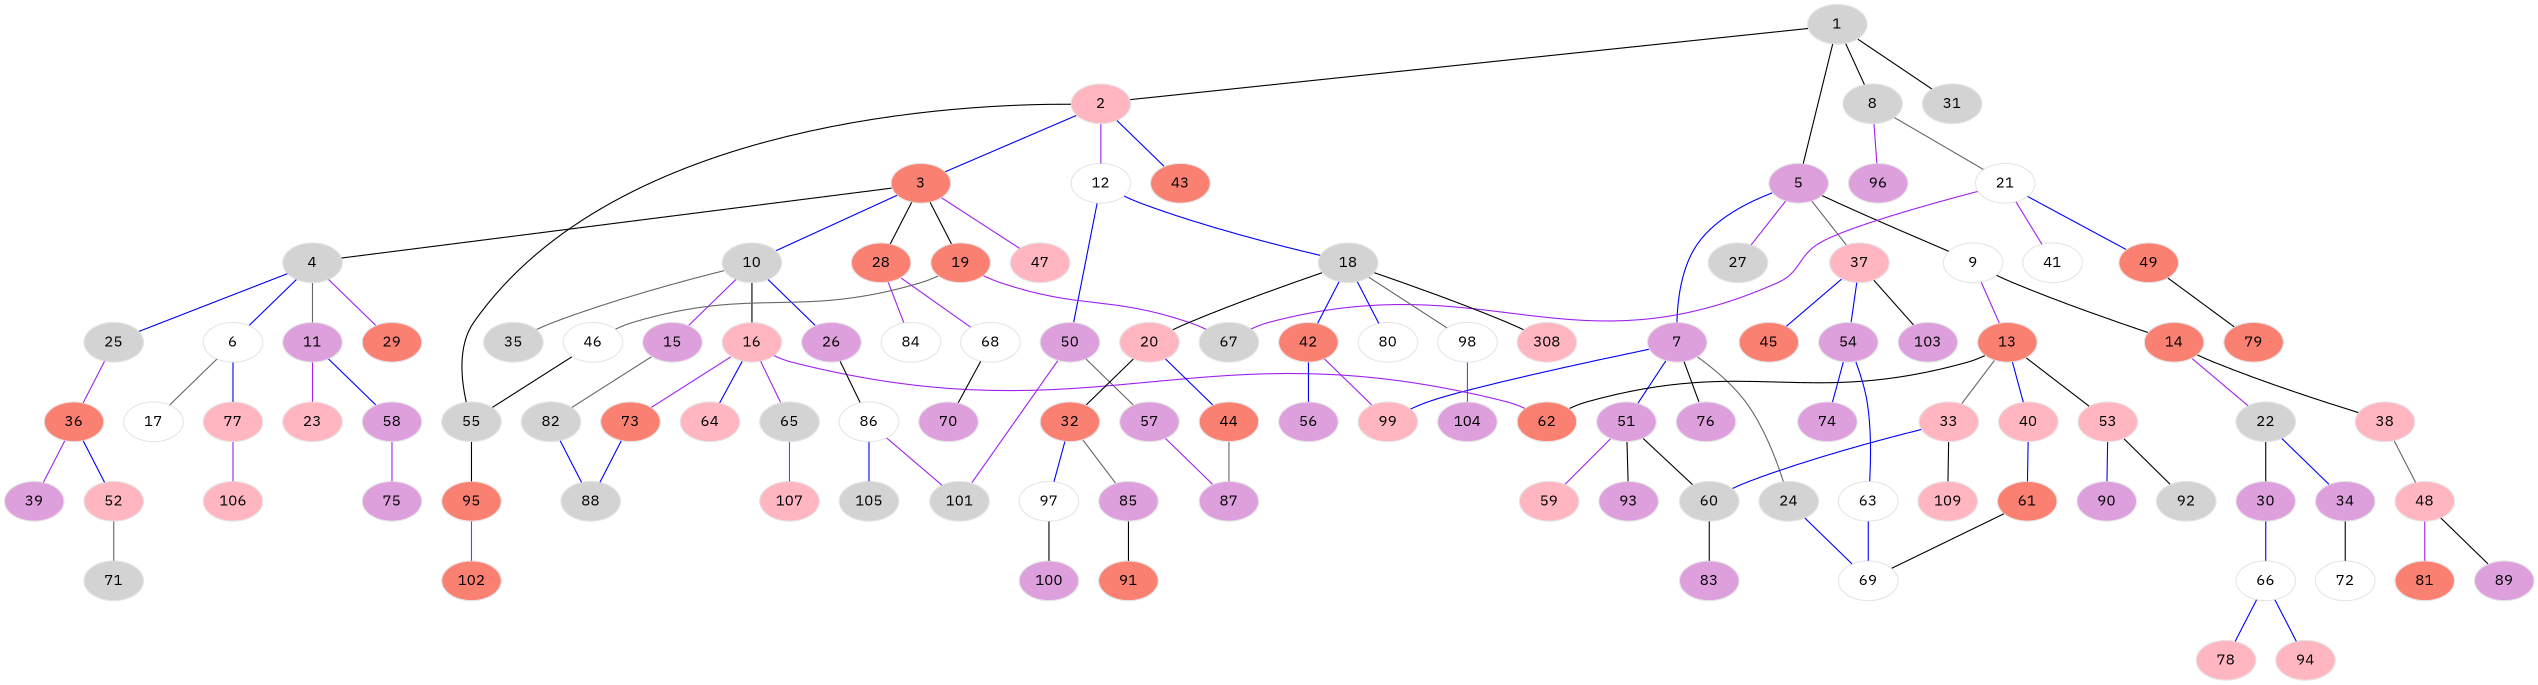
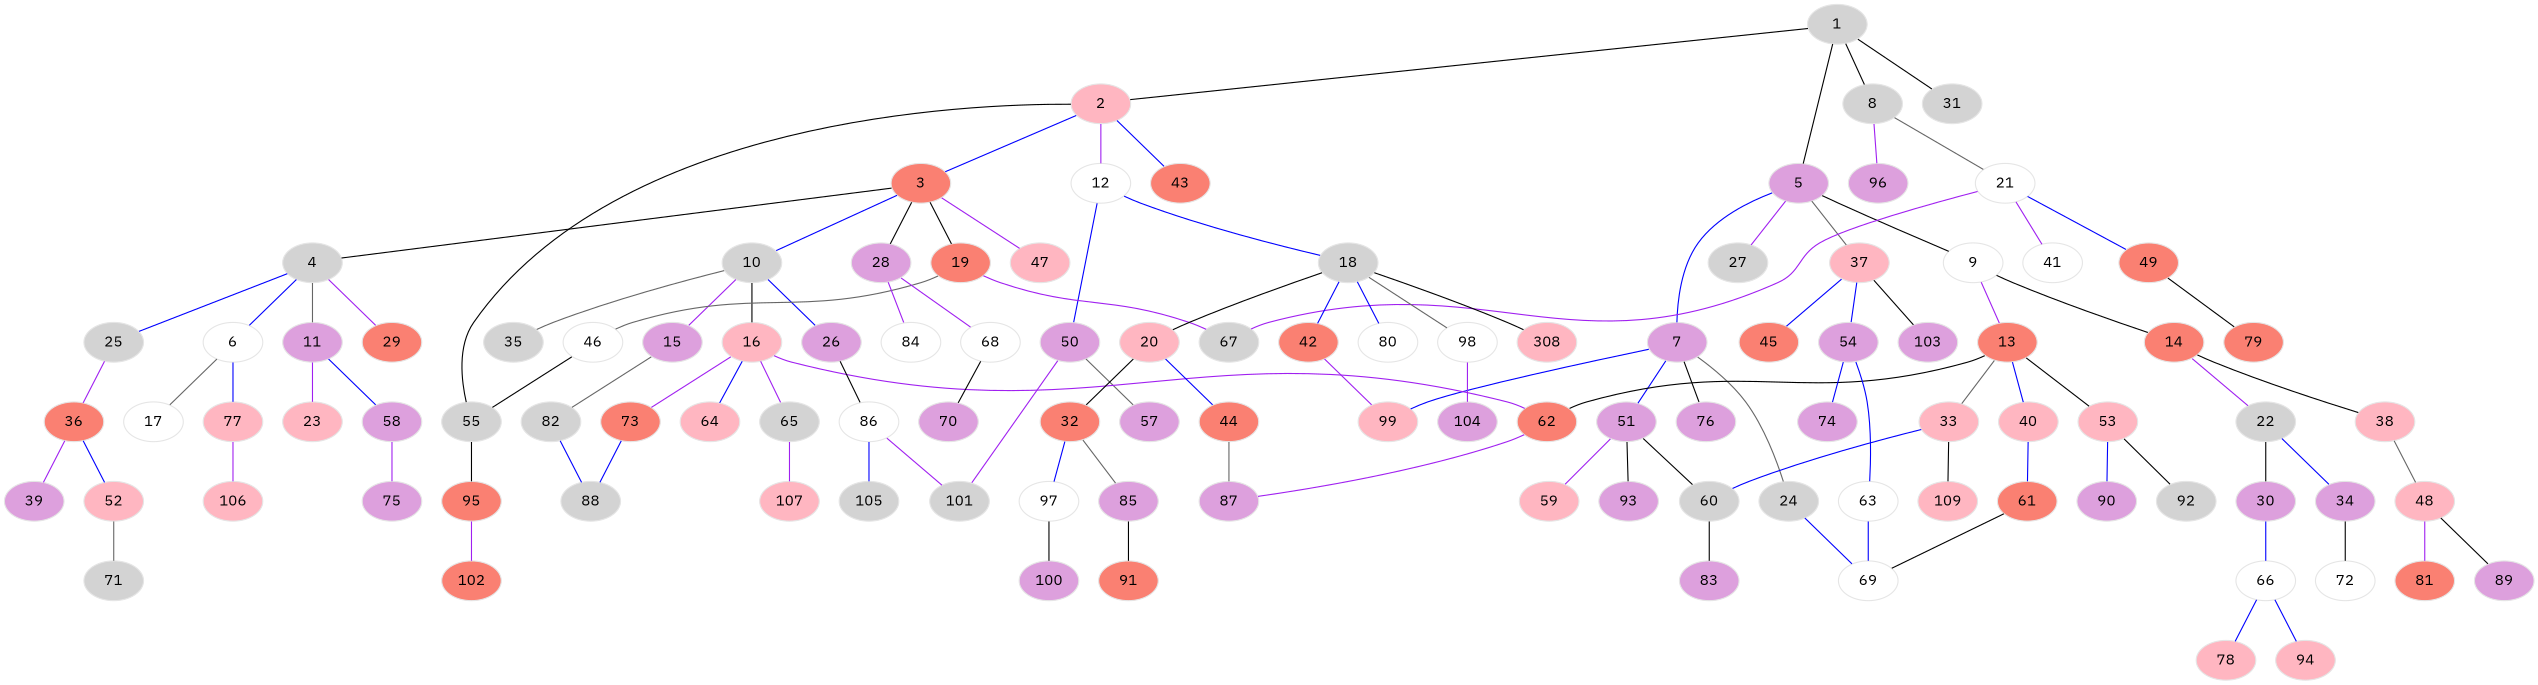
(881, 263) -> (881, 263)
(1308, 422) -> none
(1189, 461) -> (1393, 472)
